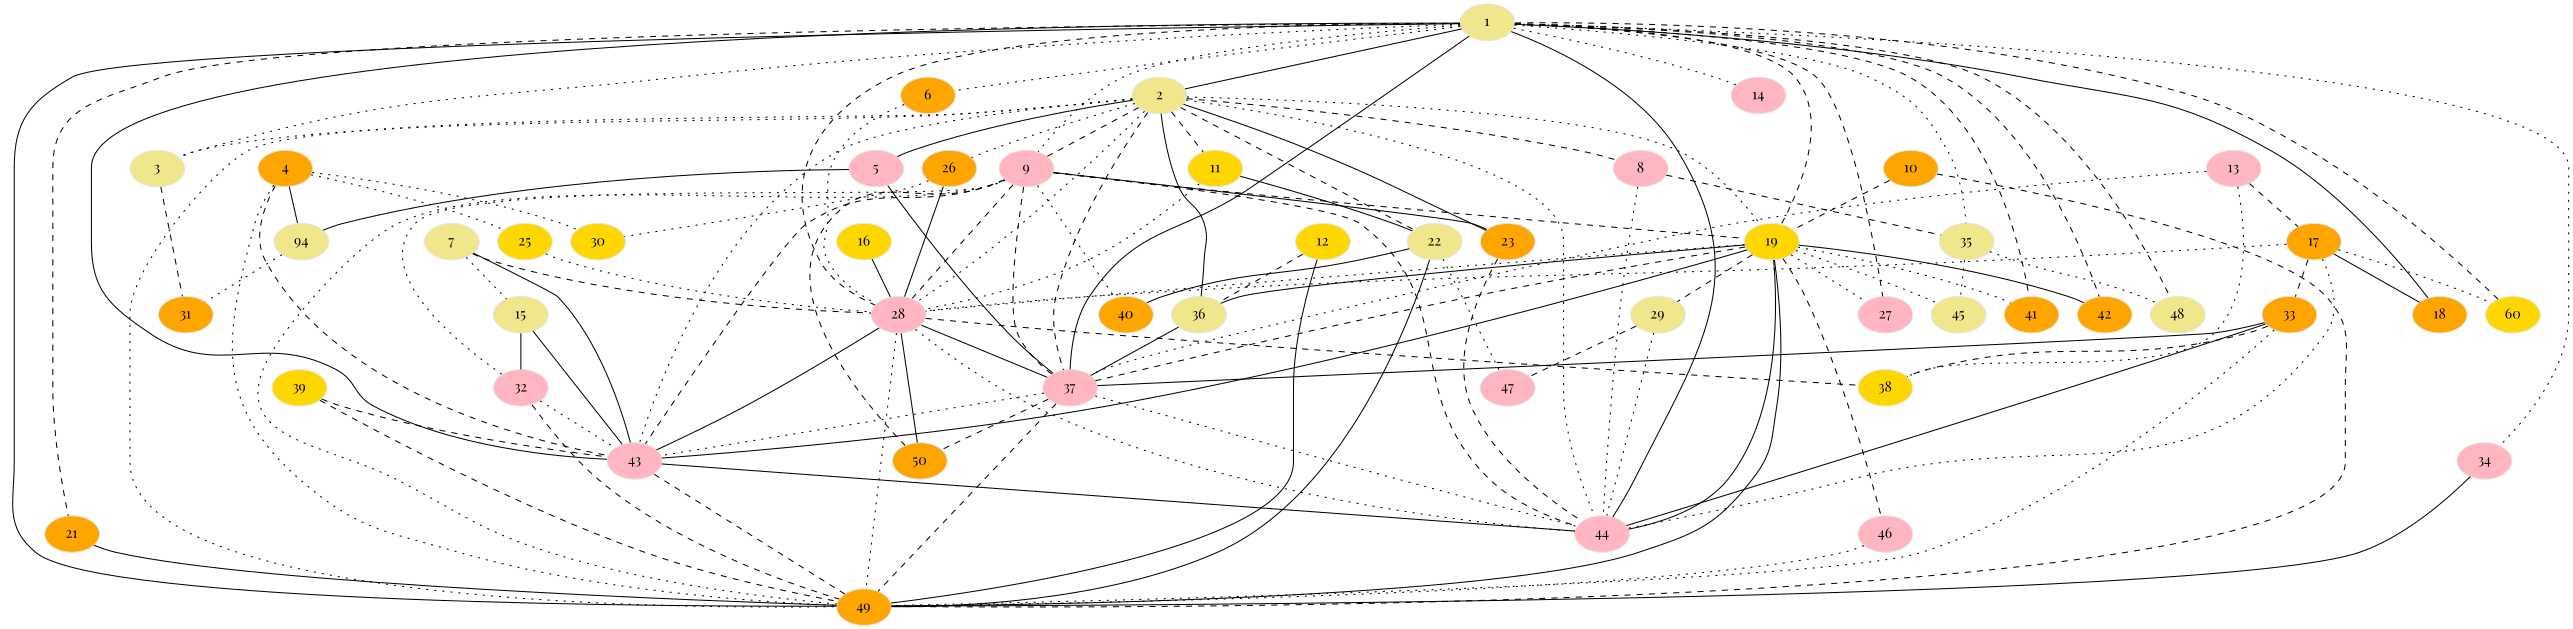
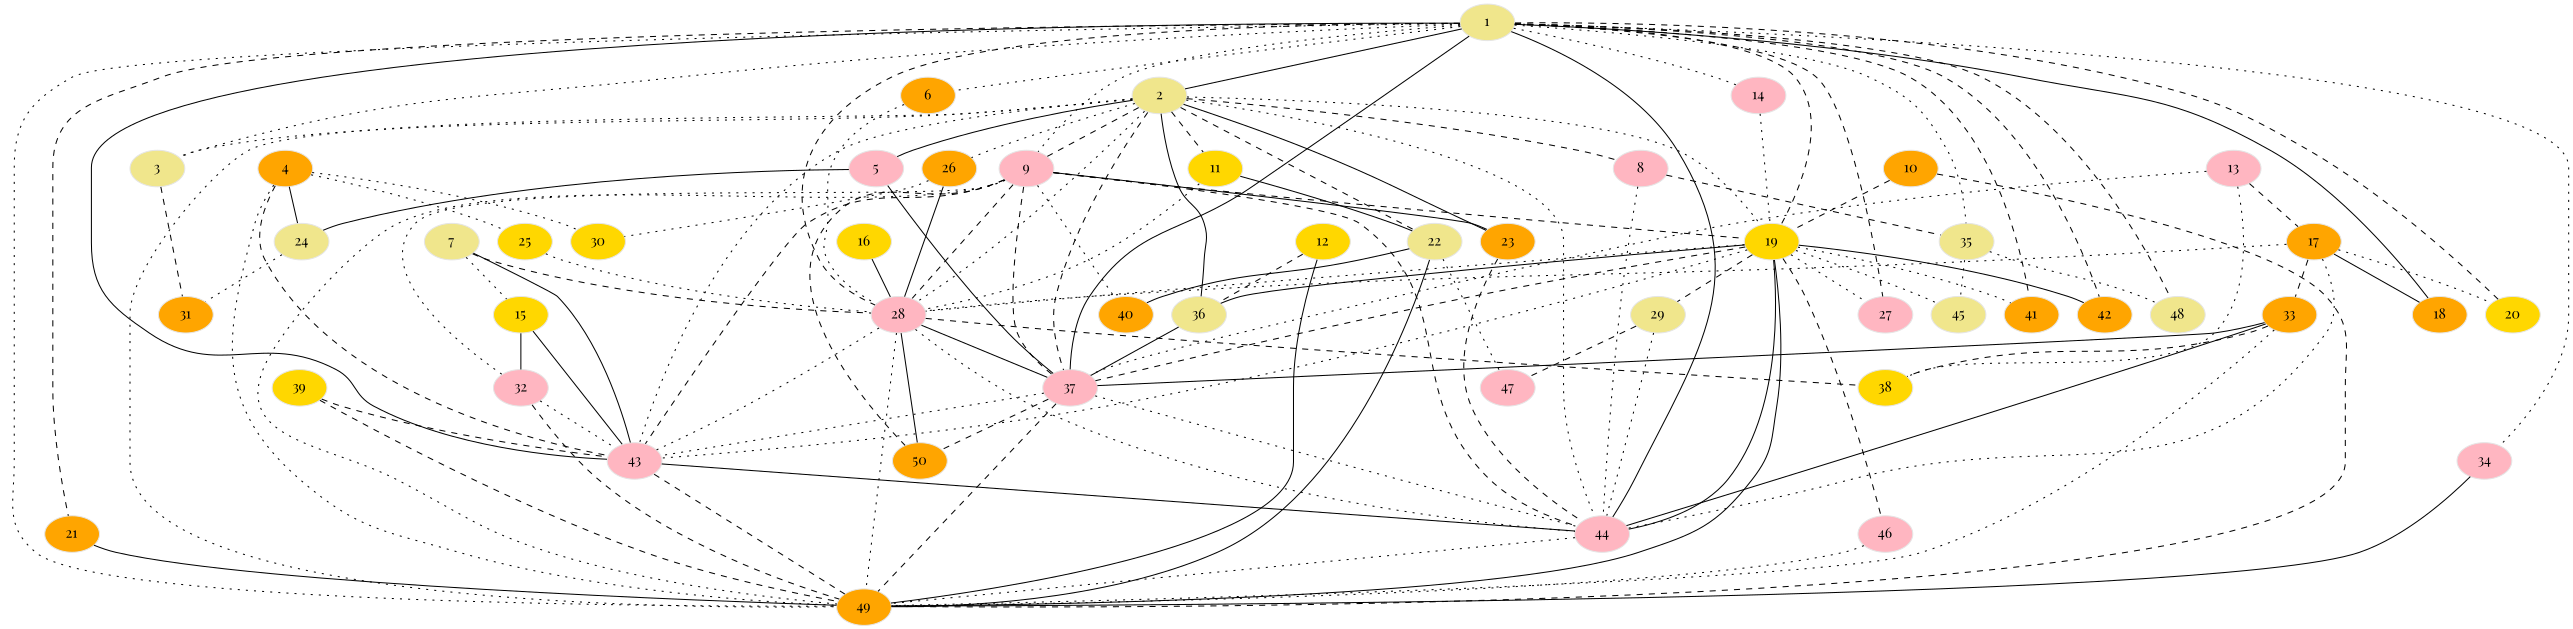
(110, 70) -> (110, 70)
none -> (1765, 169)
(302, 242) -> (302, 242)
(521, 315) -> (521, 315)
(2513, 315) -> (2513, 315)
(1183, 391) -> (1183, 391)
(770, 393) -> (770, 393)
none -> (1233, 571)
